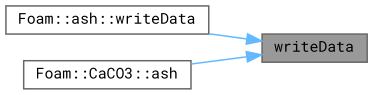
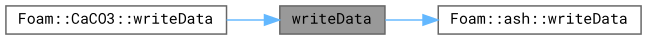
(228, 36) -> (404, 20)
(107, 75) -> (116, 20)
